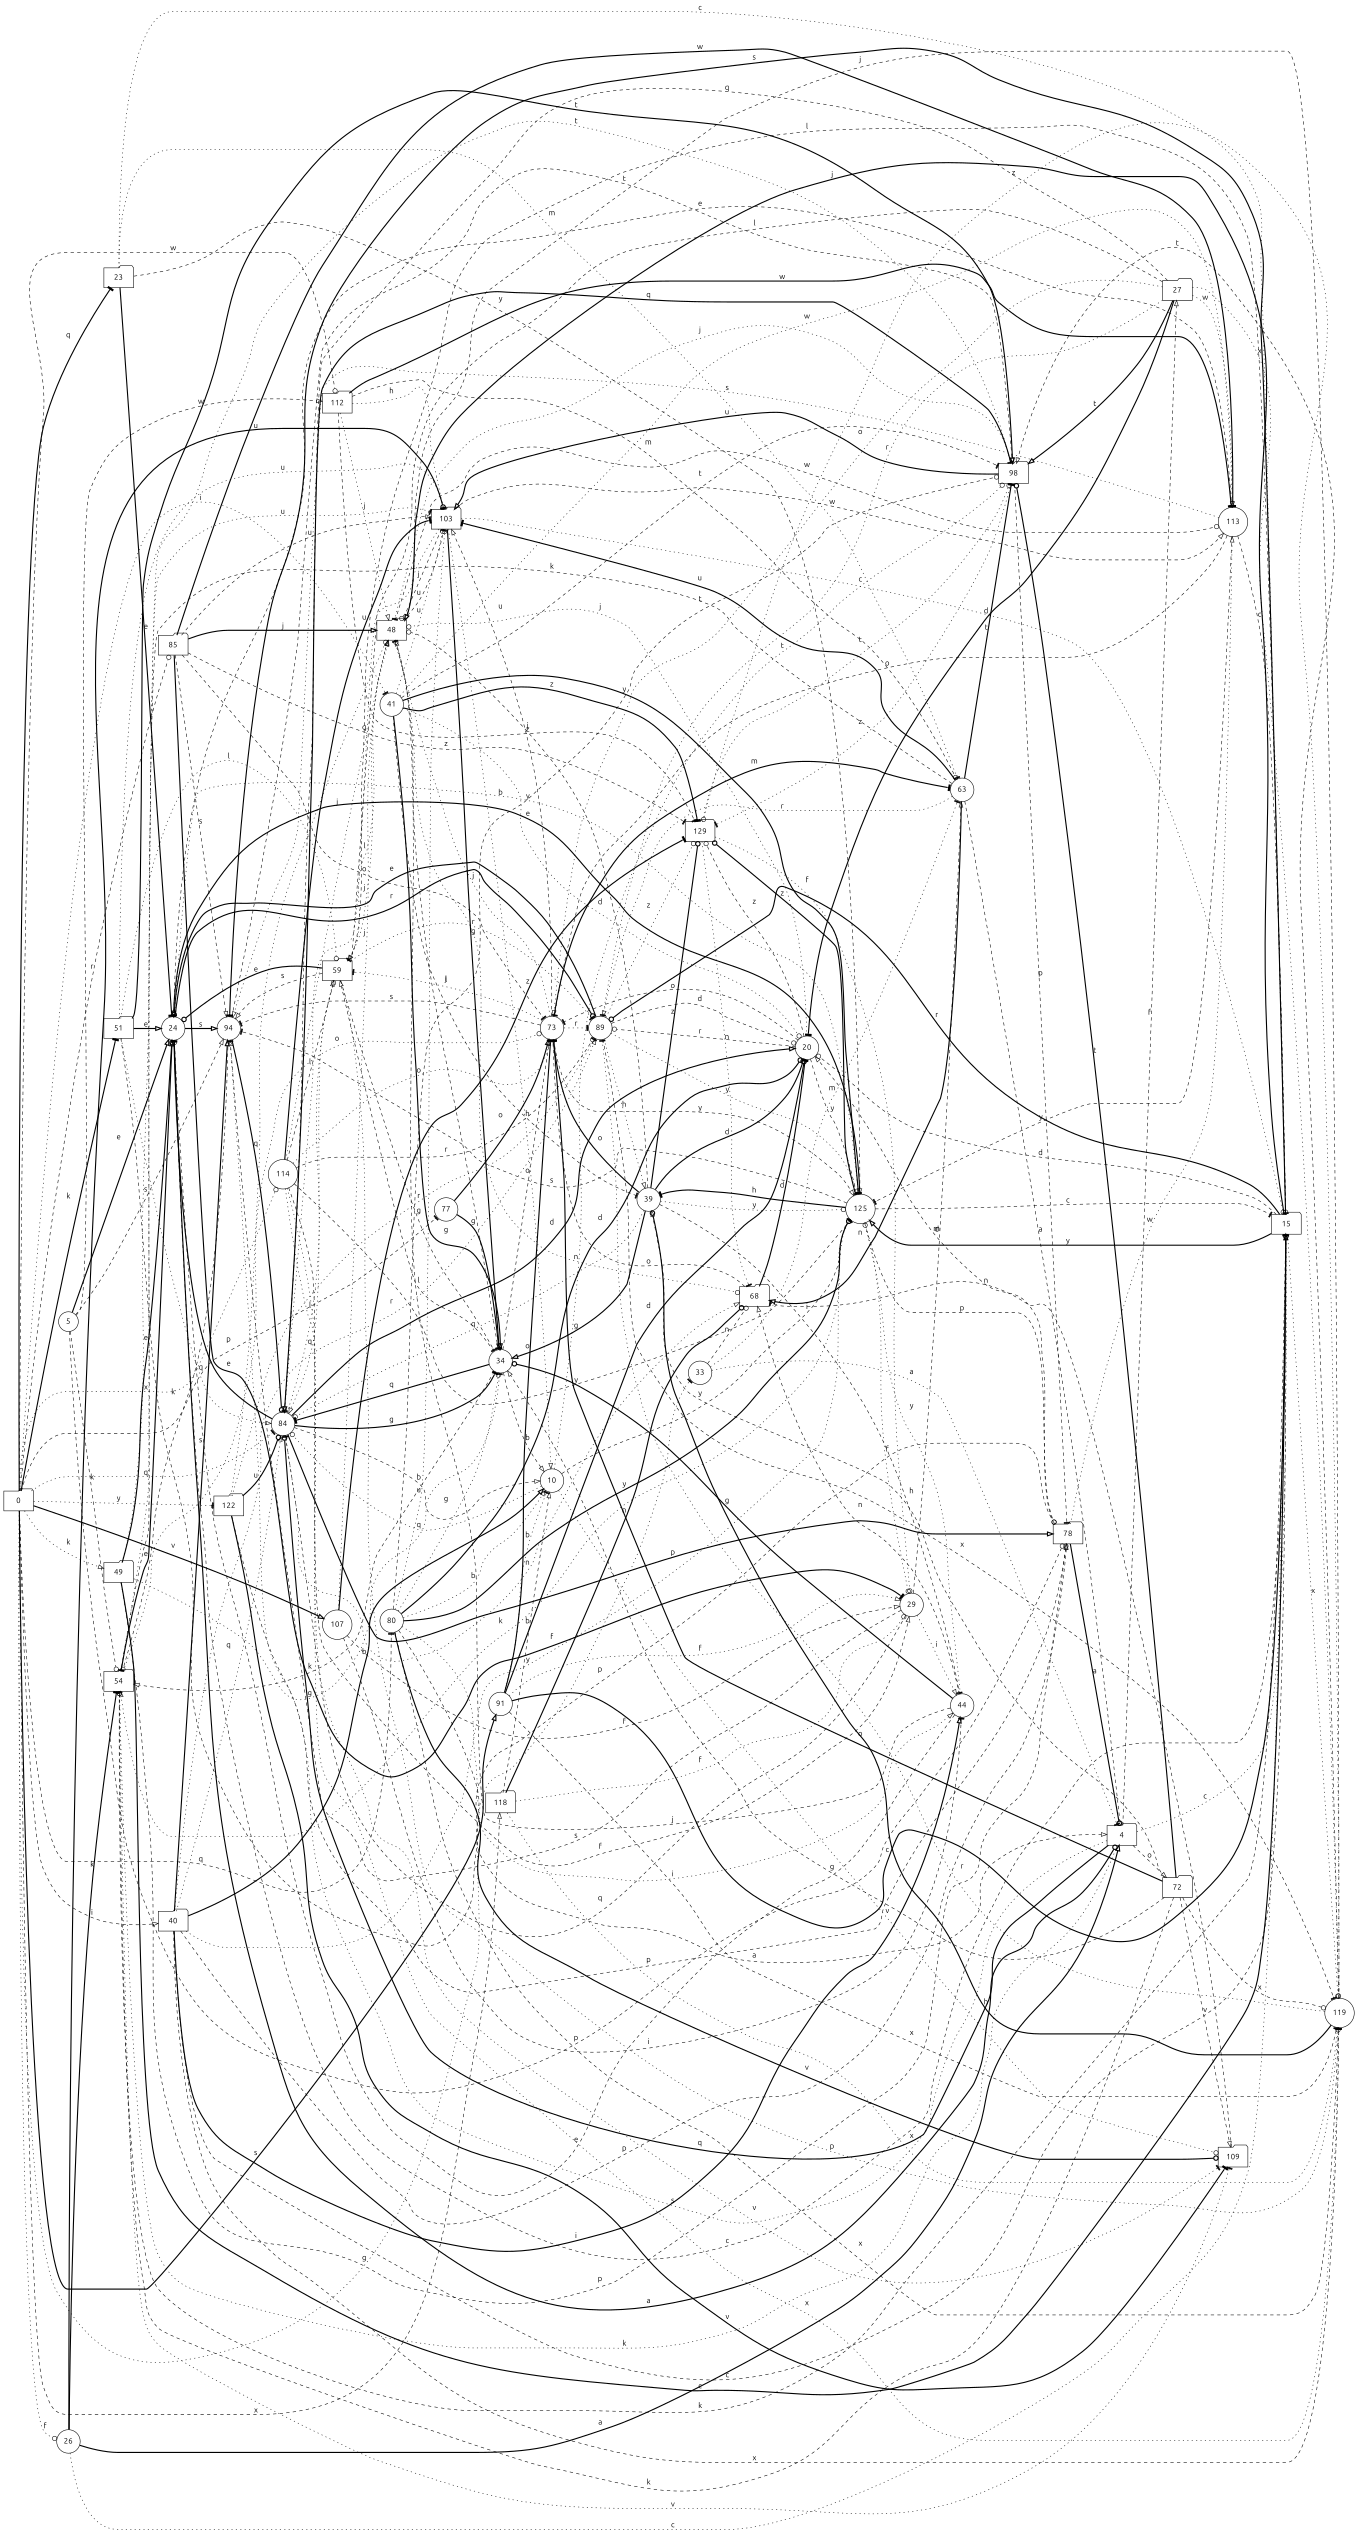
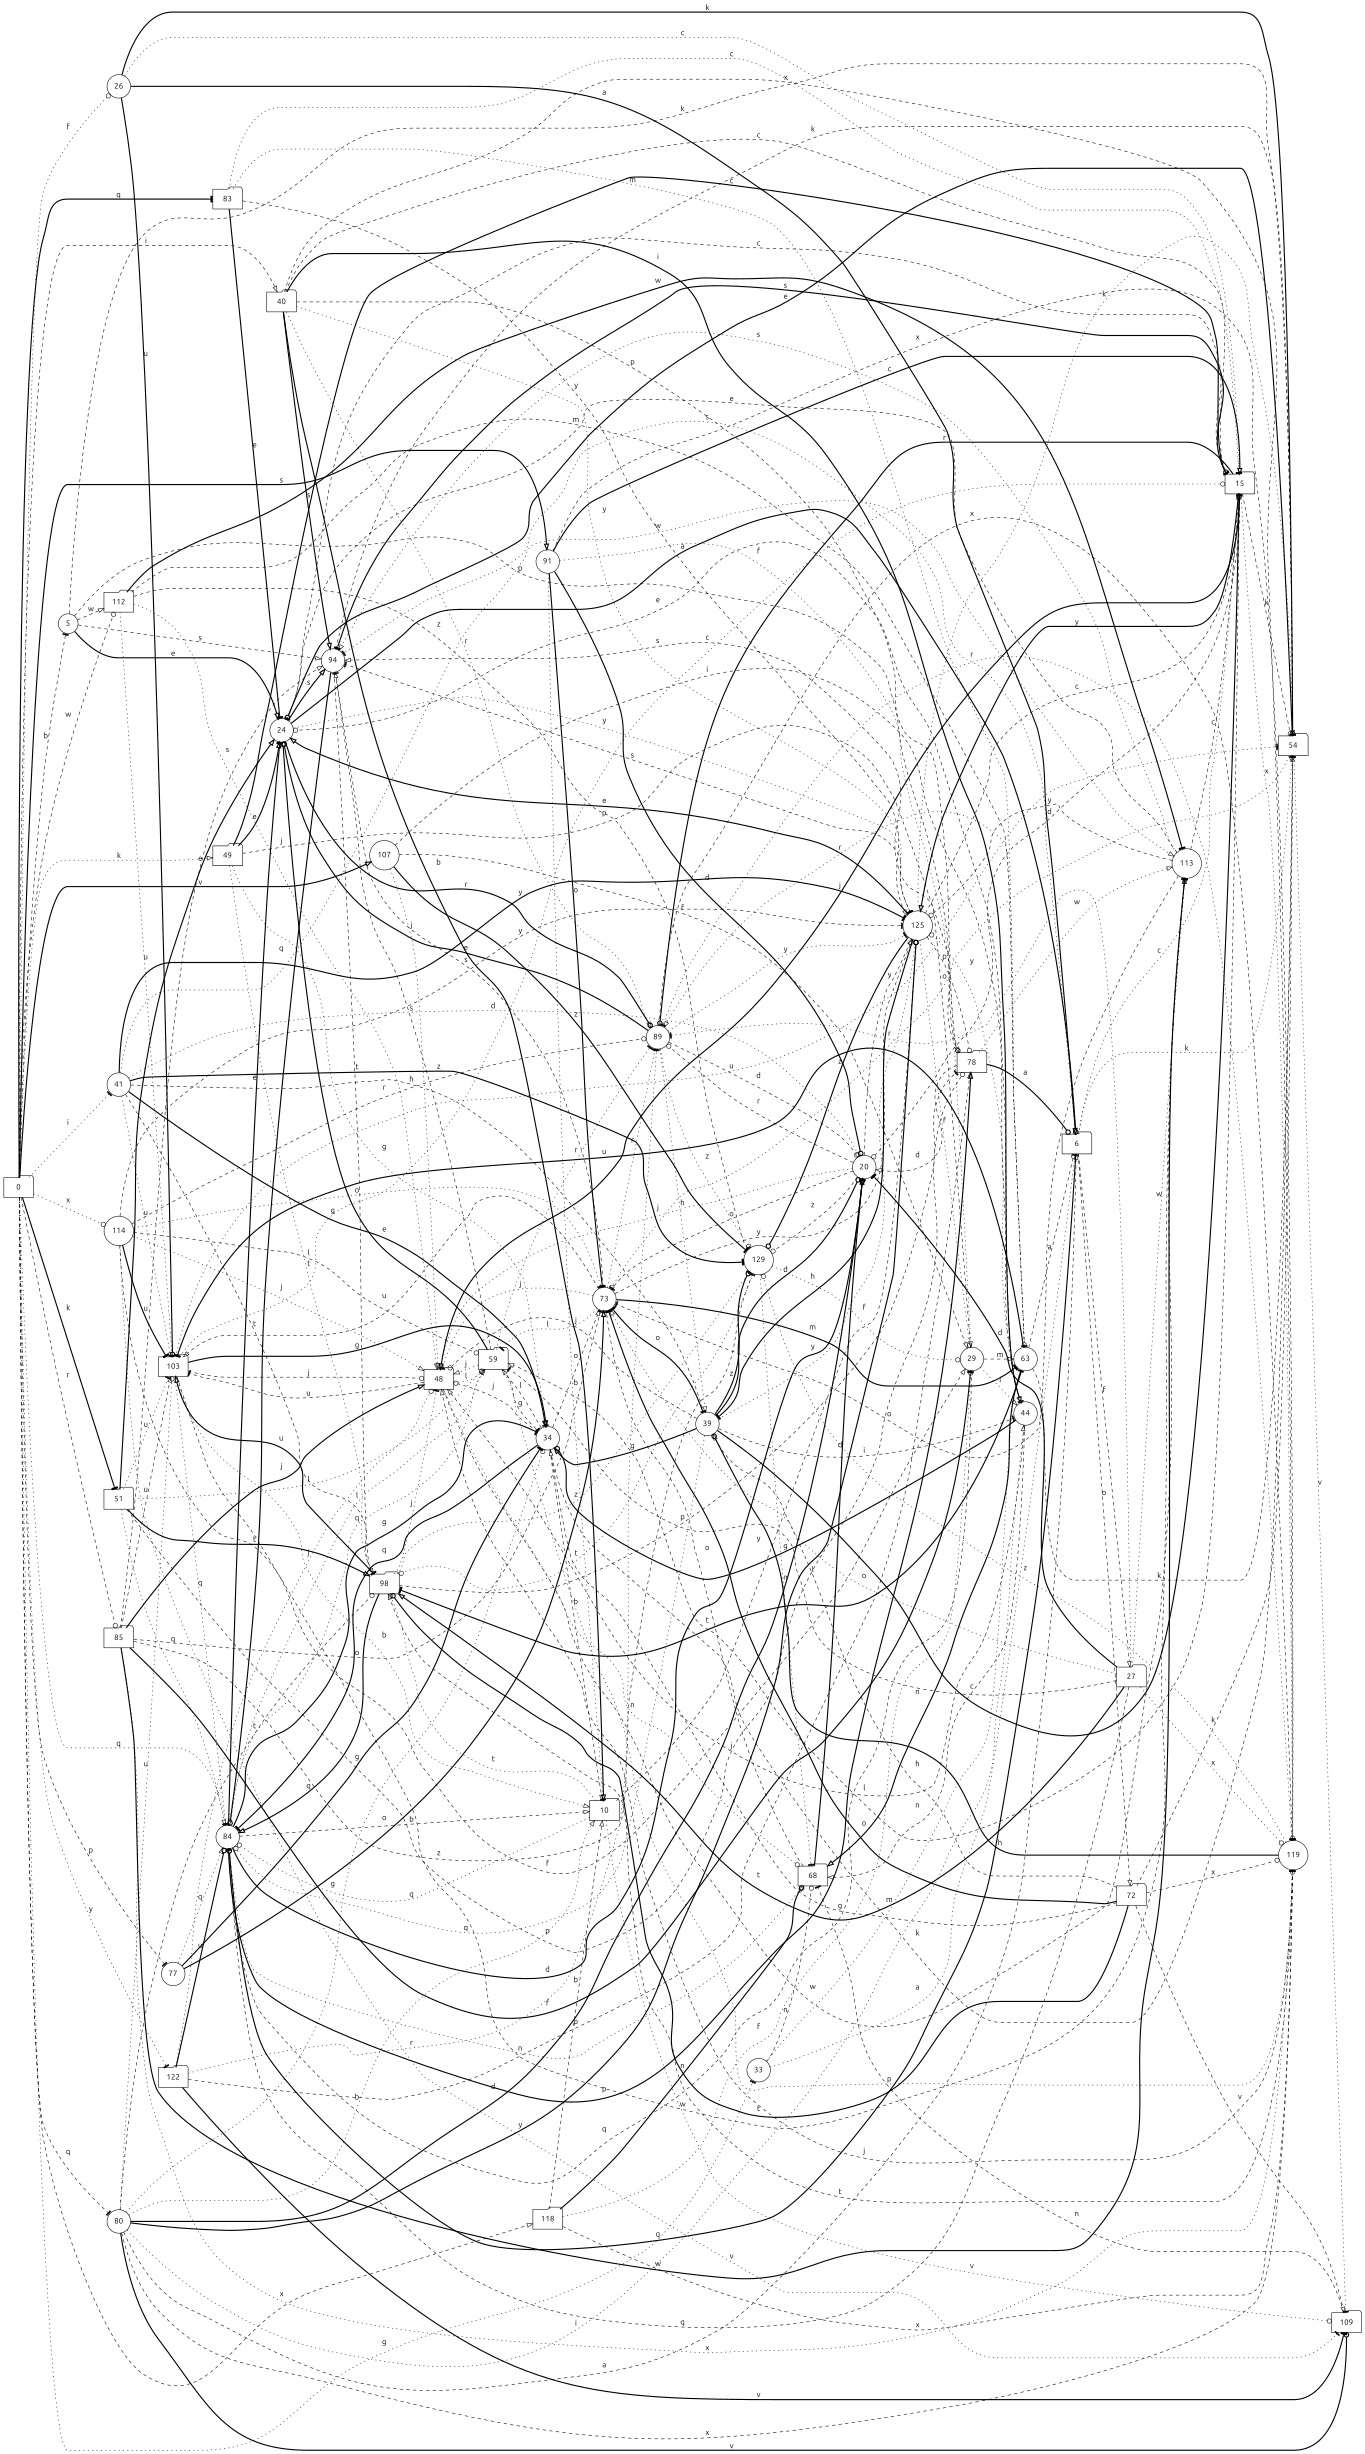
(119, 278) -> (228, 199)
(392, 391) -> (146, 957)
(700, 832) -> (759, 1260)
none -> (33, 892)
(149, 978) -> (690, 1078)
(1203, 983) -> (1050, 805)
none -> (1198, 1384)
(552, 1481) -> (604, 1811)
(236, 1678) -> (199, 1908)
(1122, 1835) -> (1077, 1144)
(897, 2136) -> (1110, 2301)
(647, 2203) -> (603, 2347)
